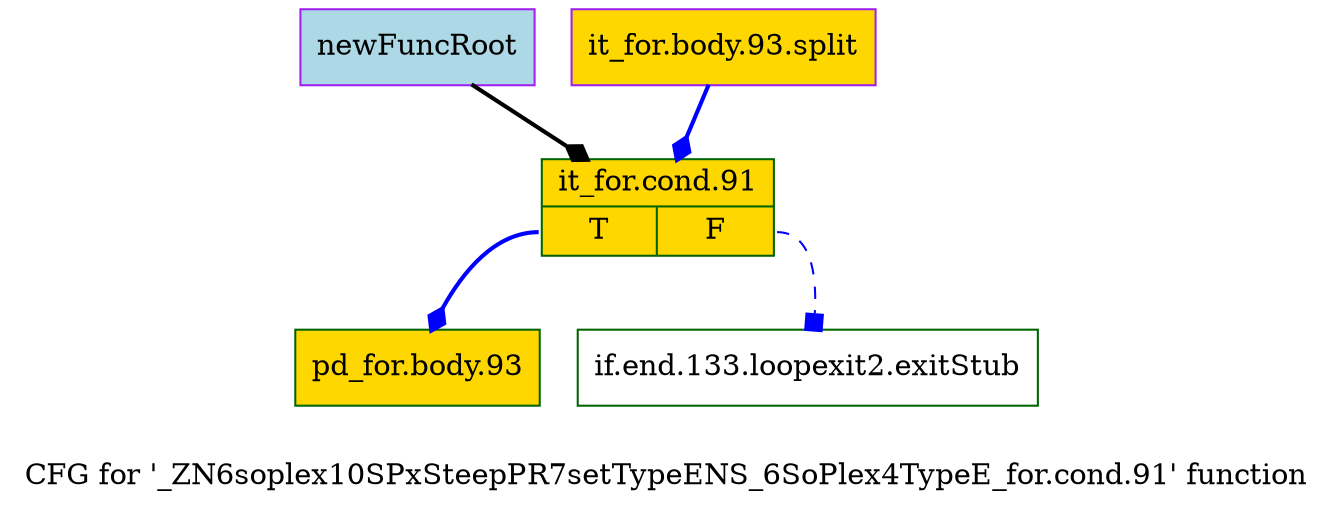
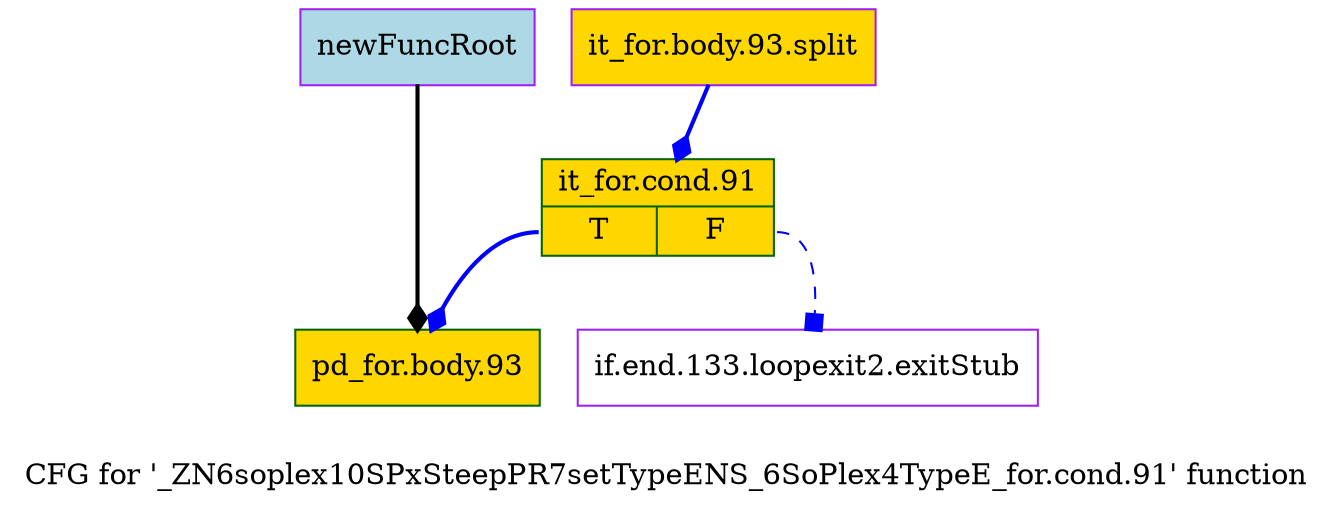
(519, 115) -> (418, 195)
(808, 368) -> (808, 368)
